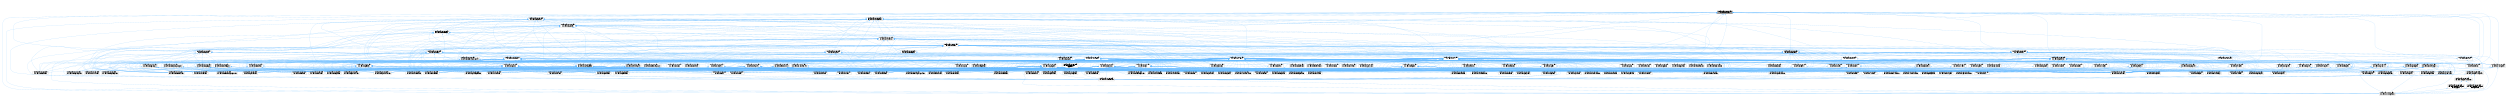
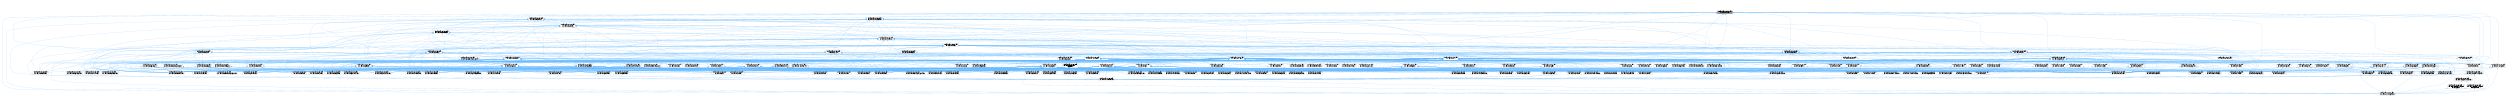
(833, 52) -> (833, 52)
